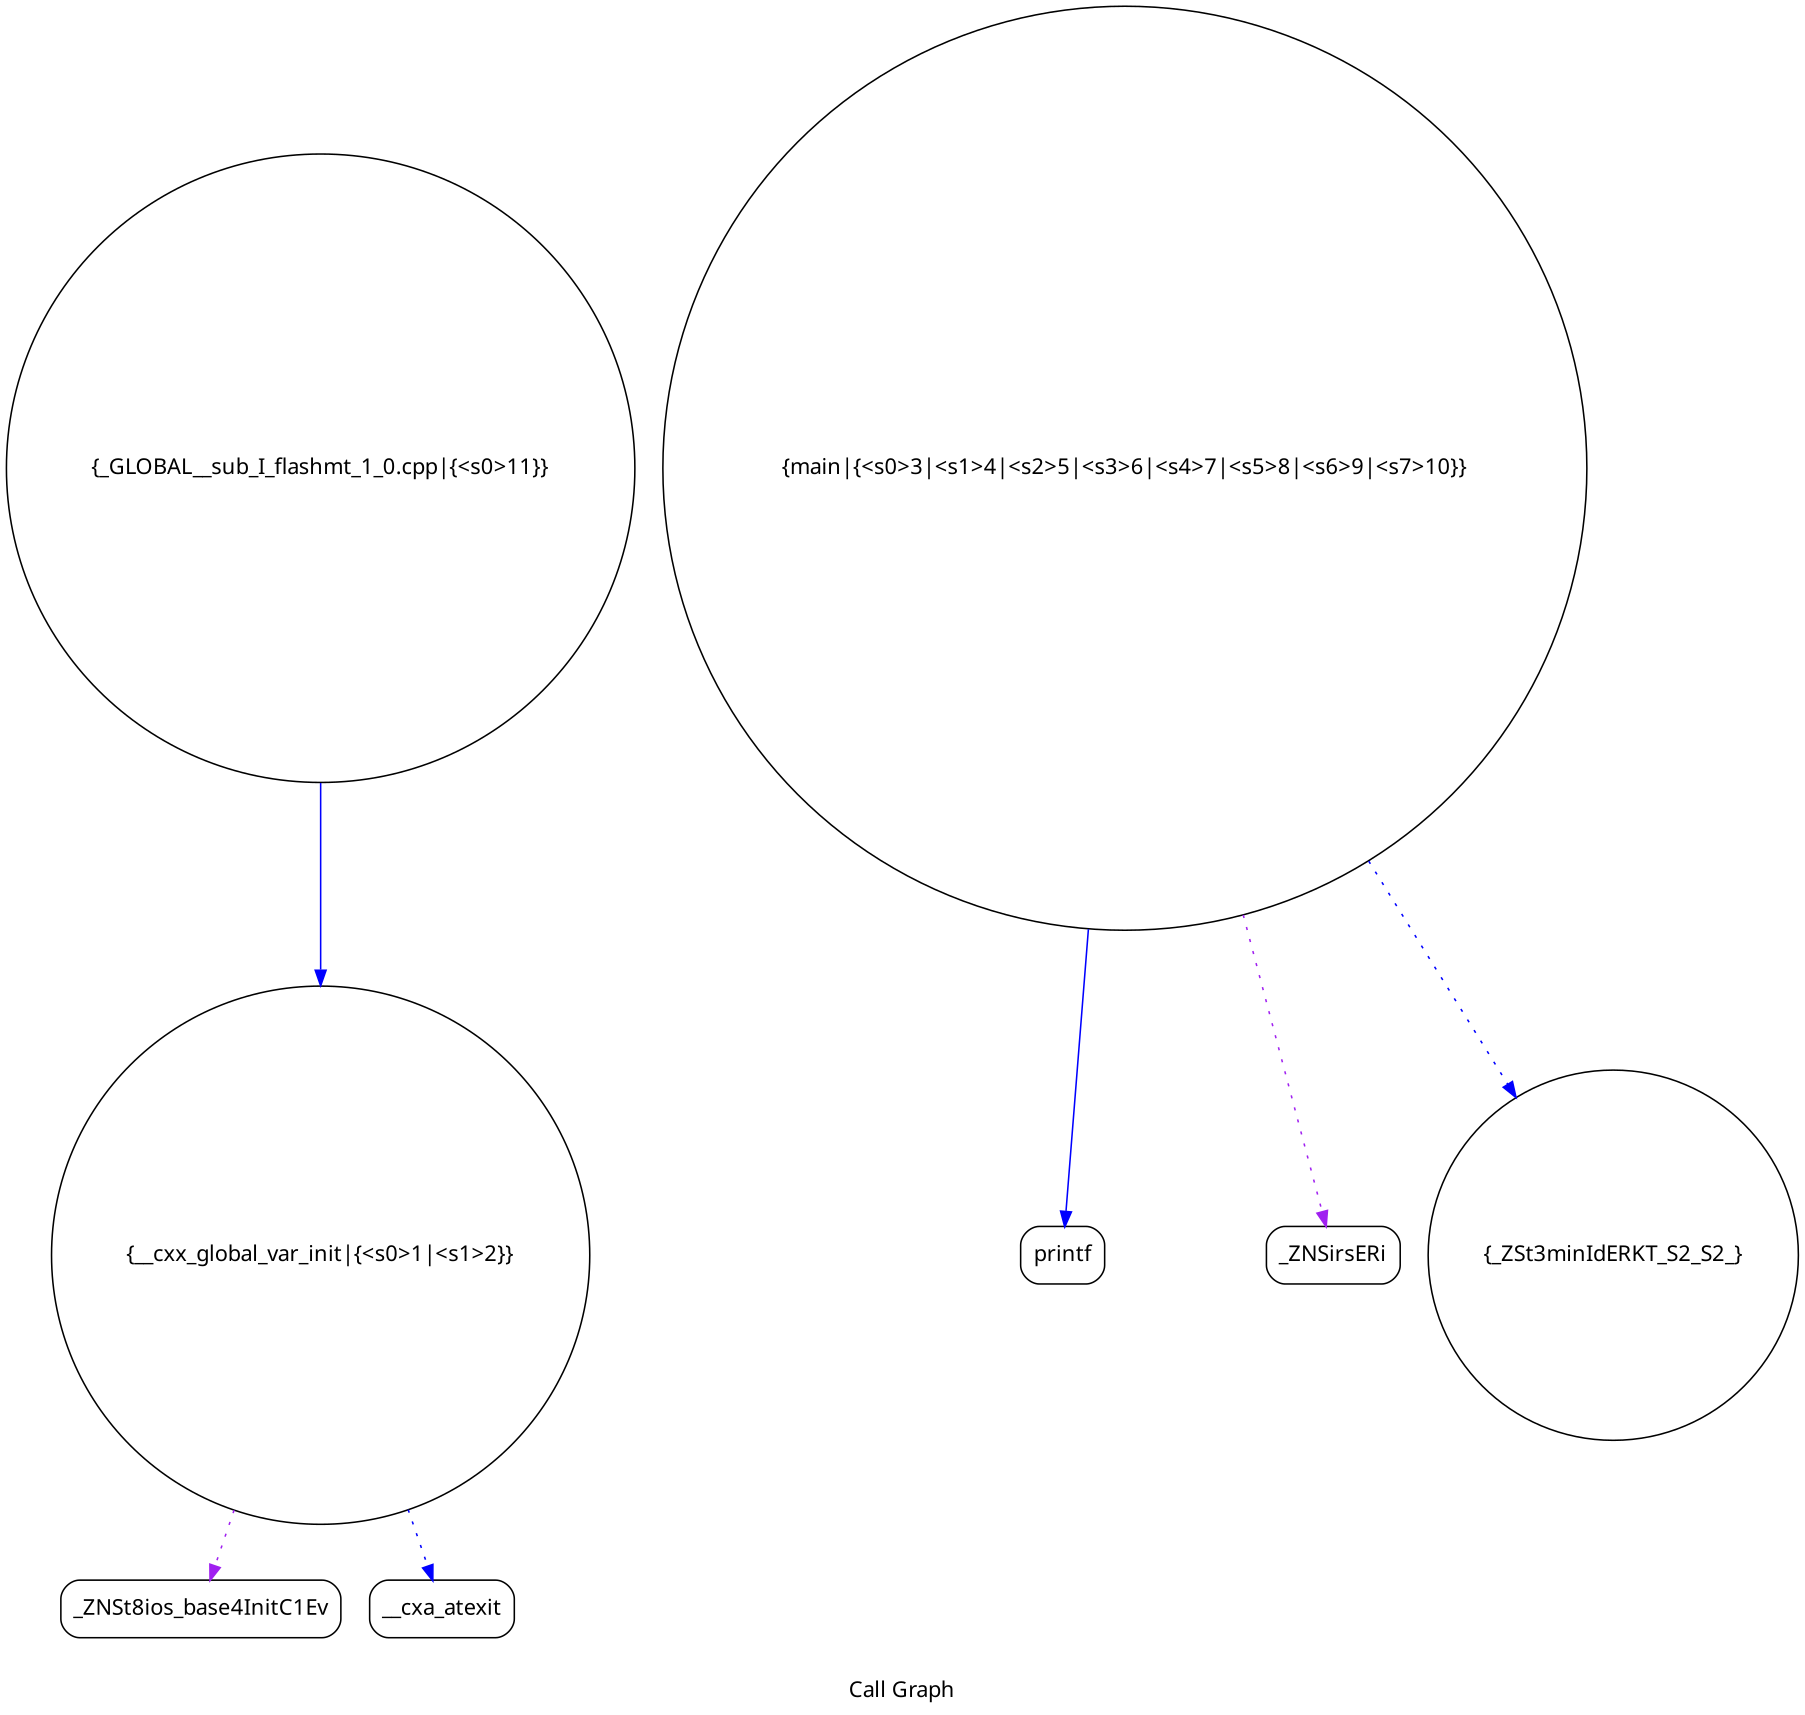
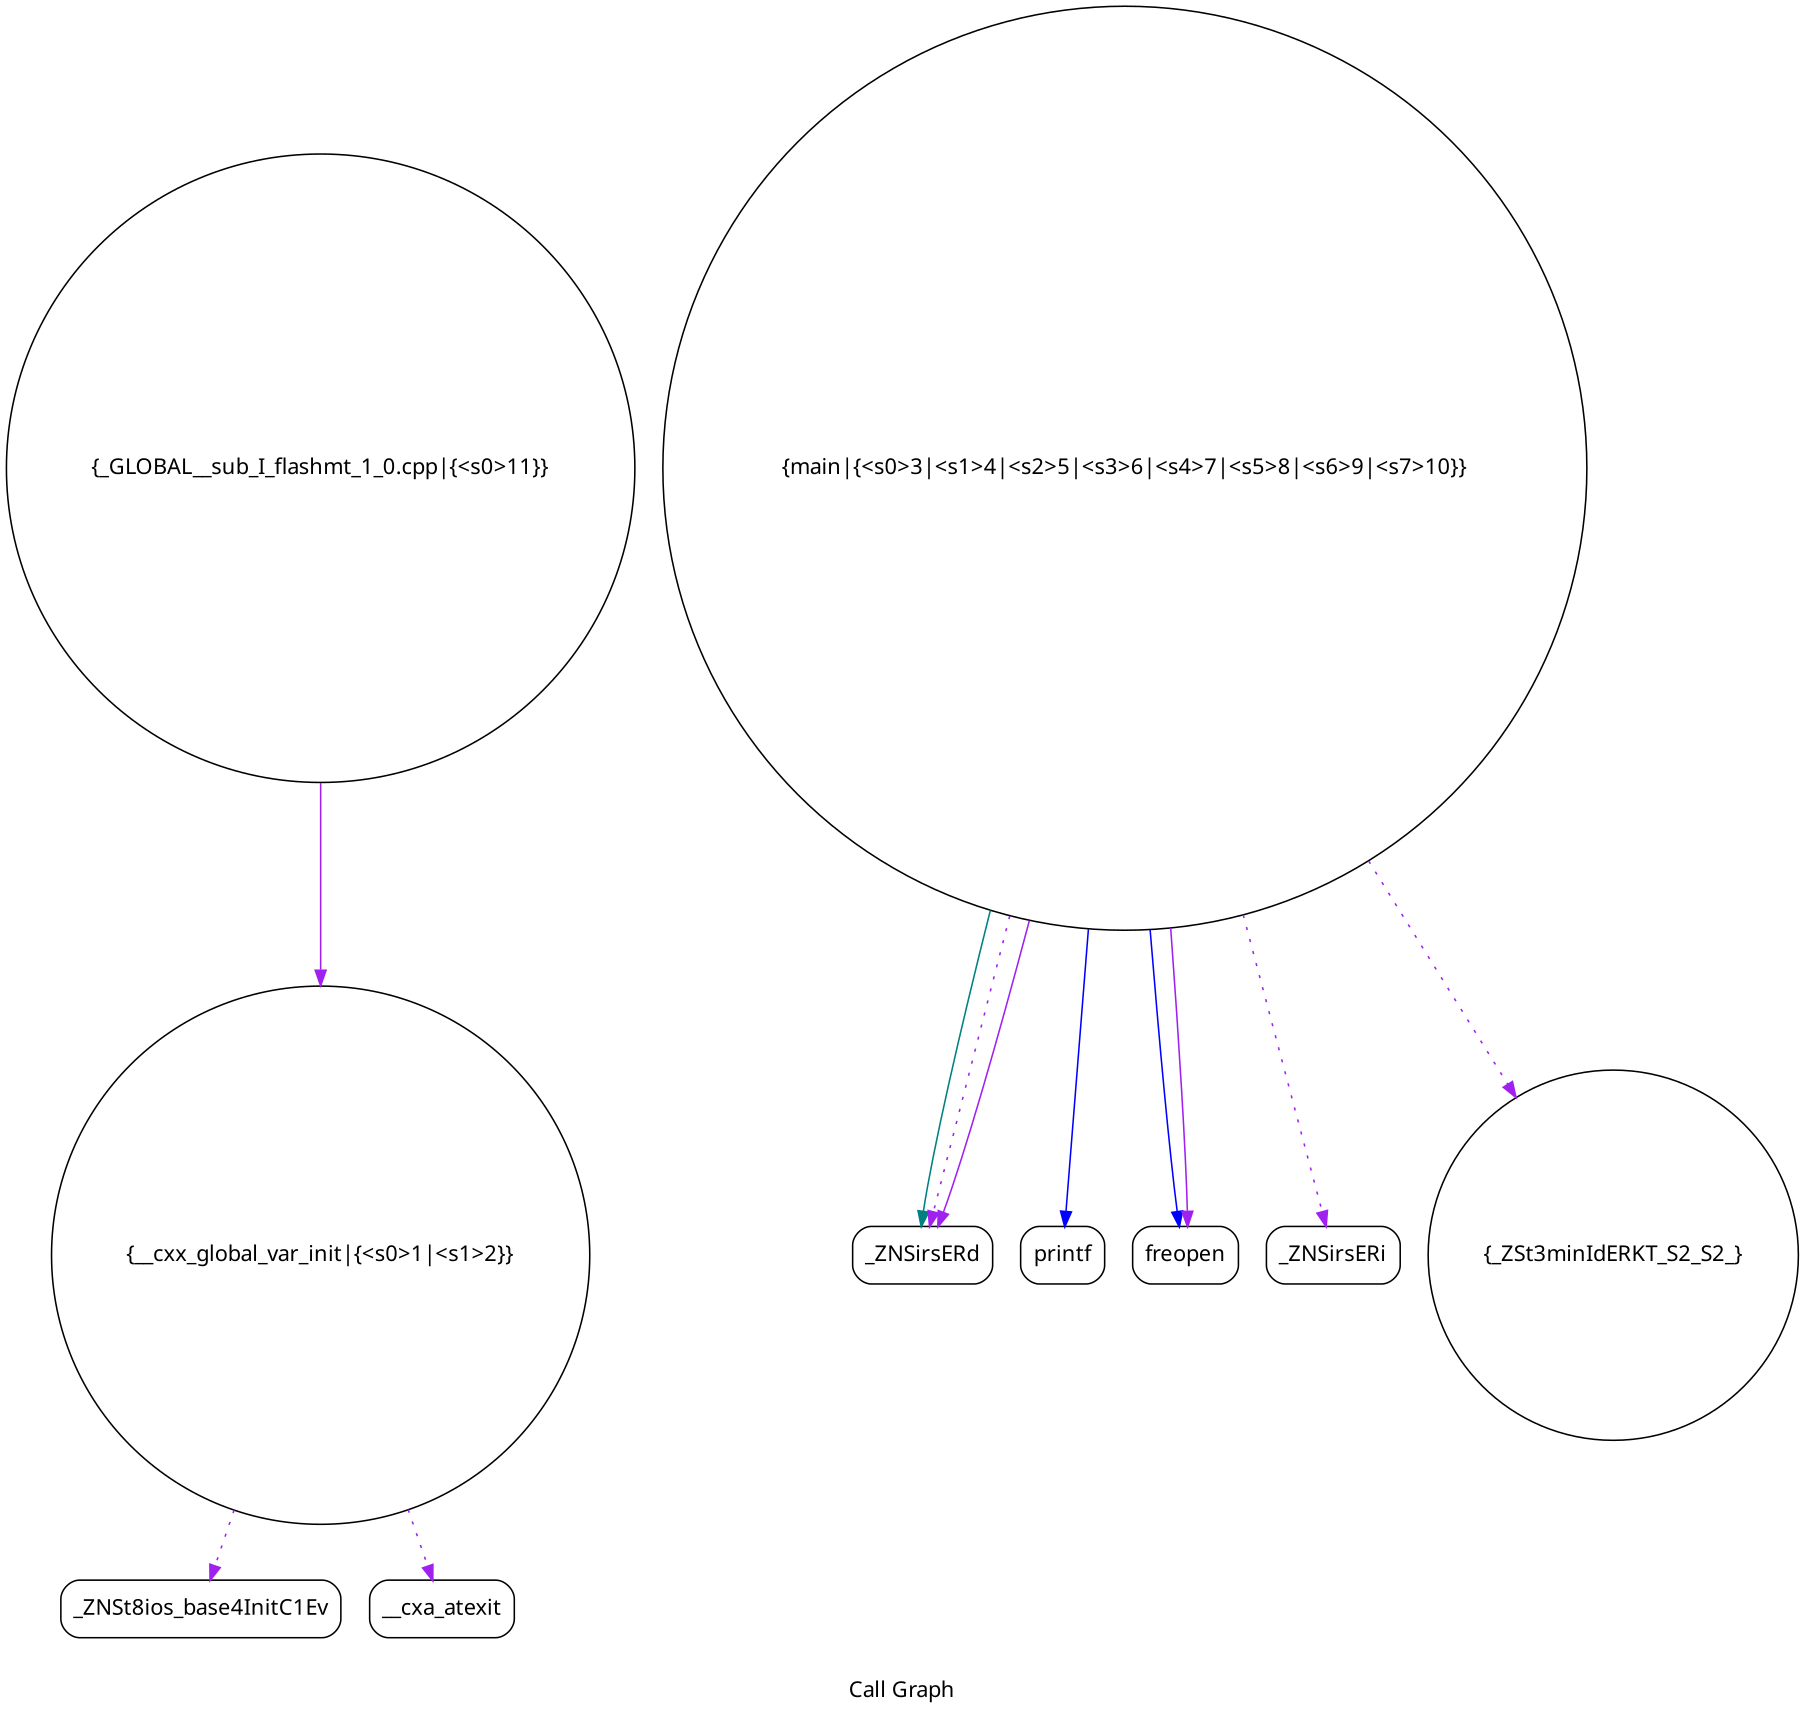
(321, 876) -> (321, 876)
(1438, 973) -> (1438, 973)
none -> (923, 1255)
none -> (1186, 1255)
(418, 1538) -> (418, 1538)
